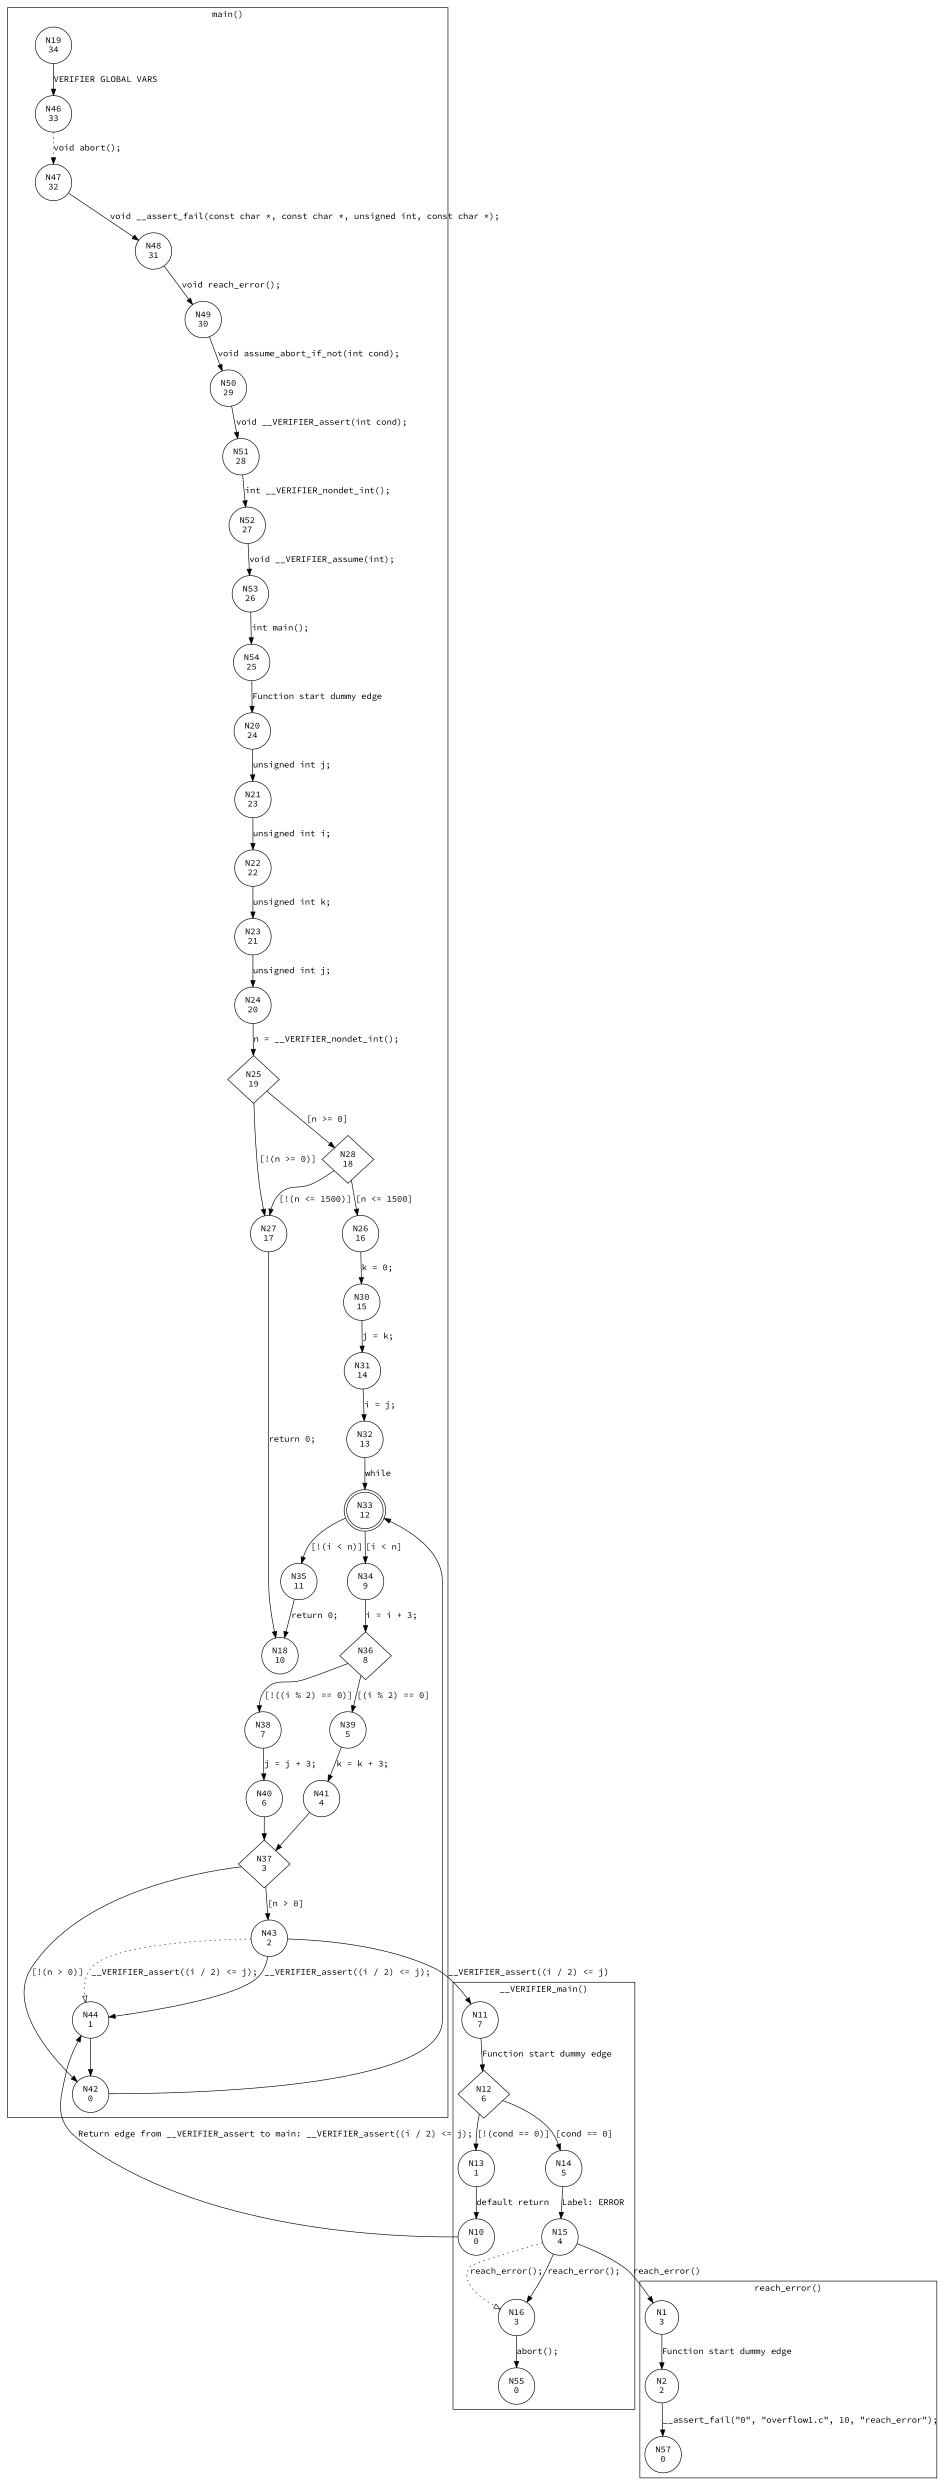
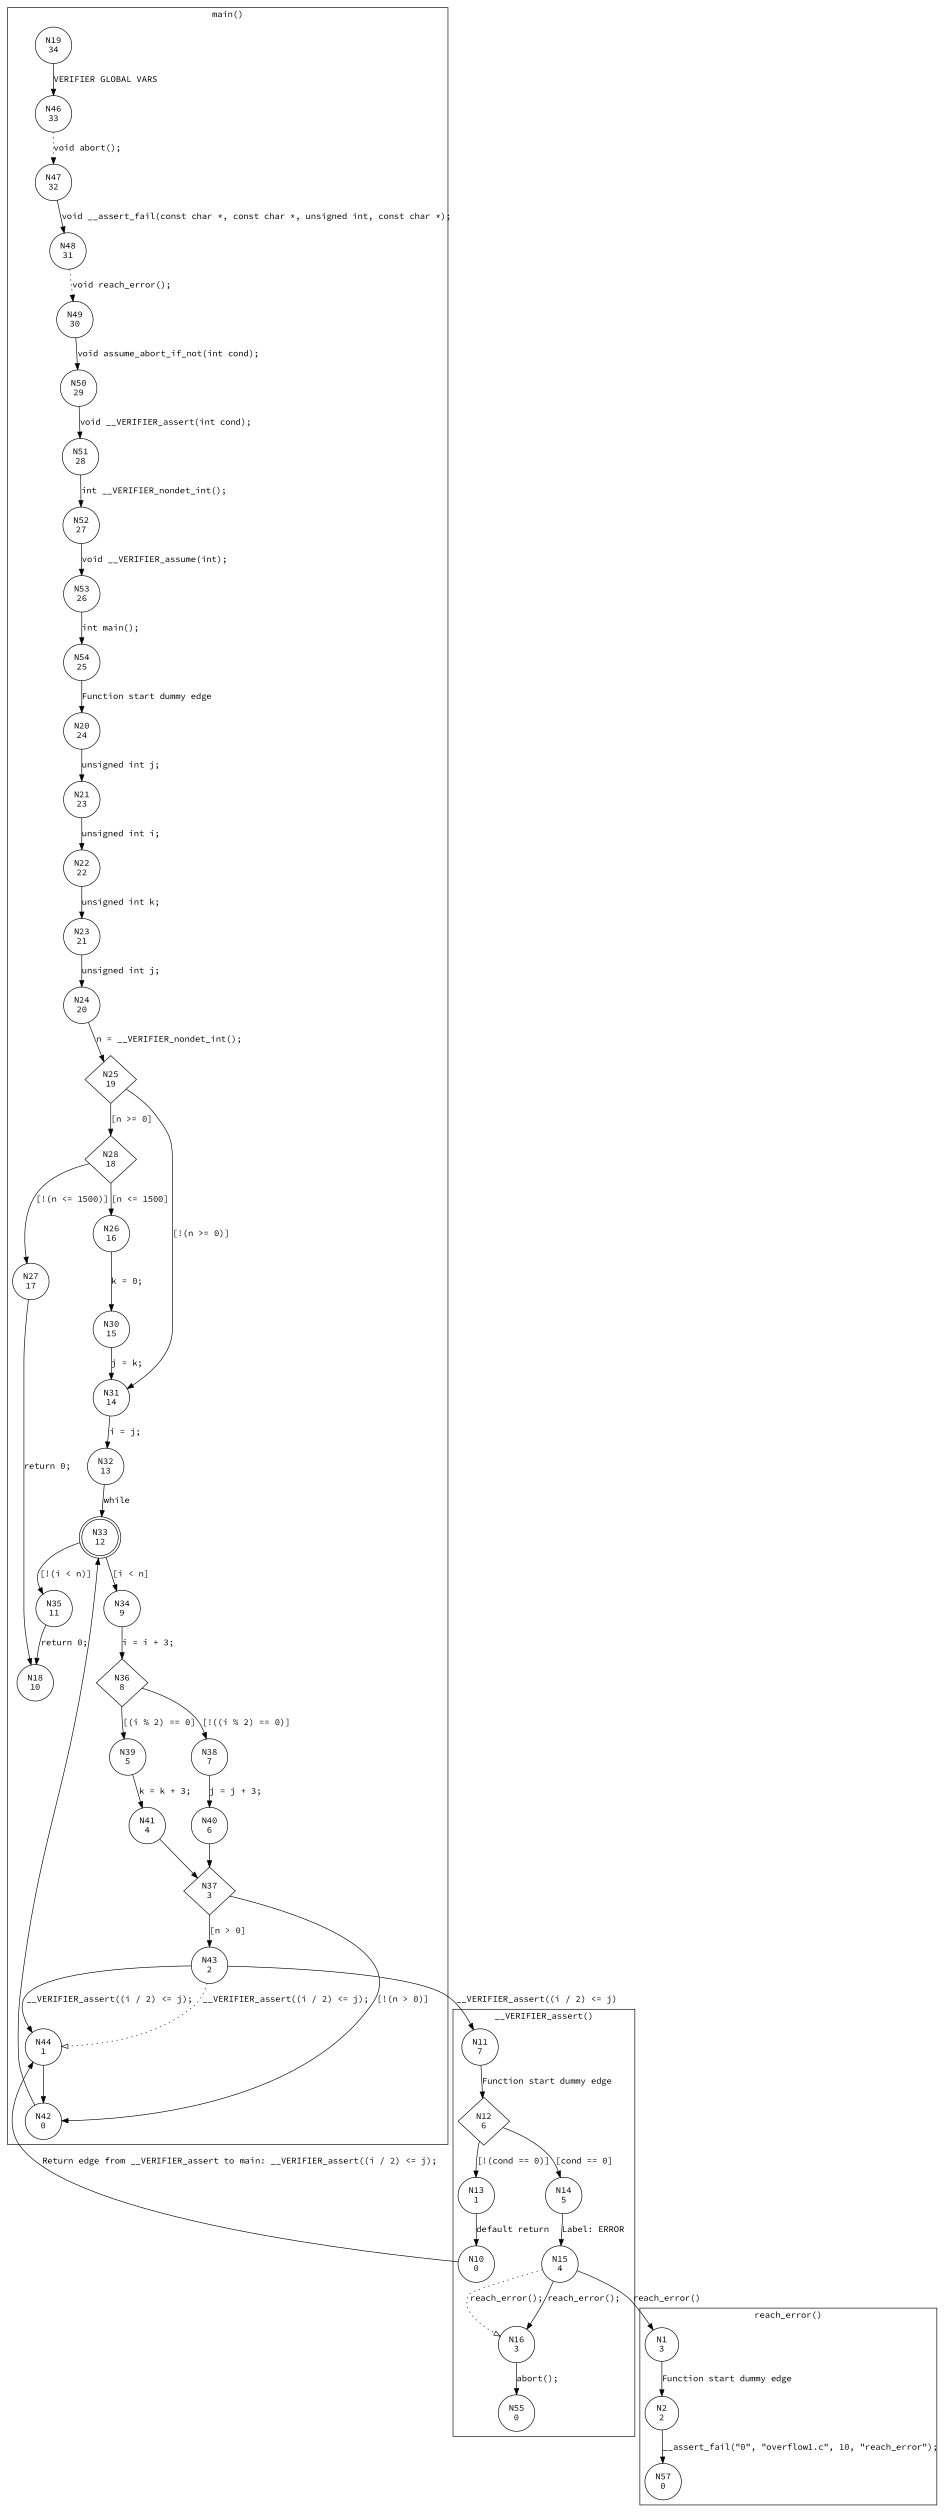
(176, 283) -> (71, 282)
(257, 1156) -> (172, 1236)
(544, 1990) -> (544, 2016)
